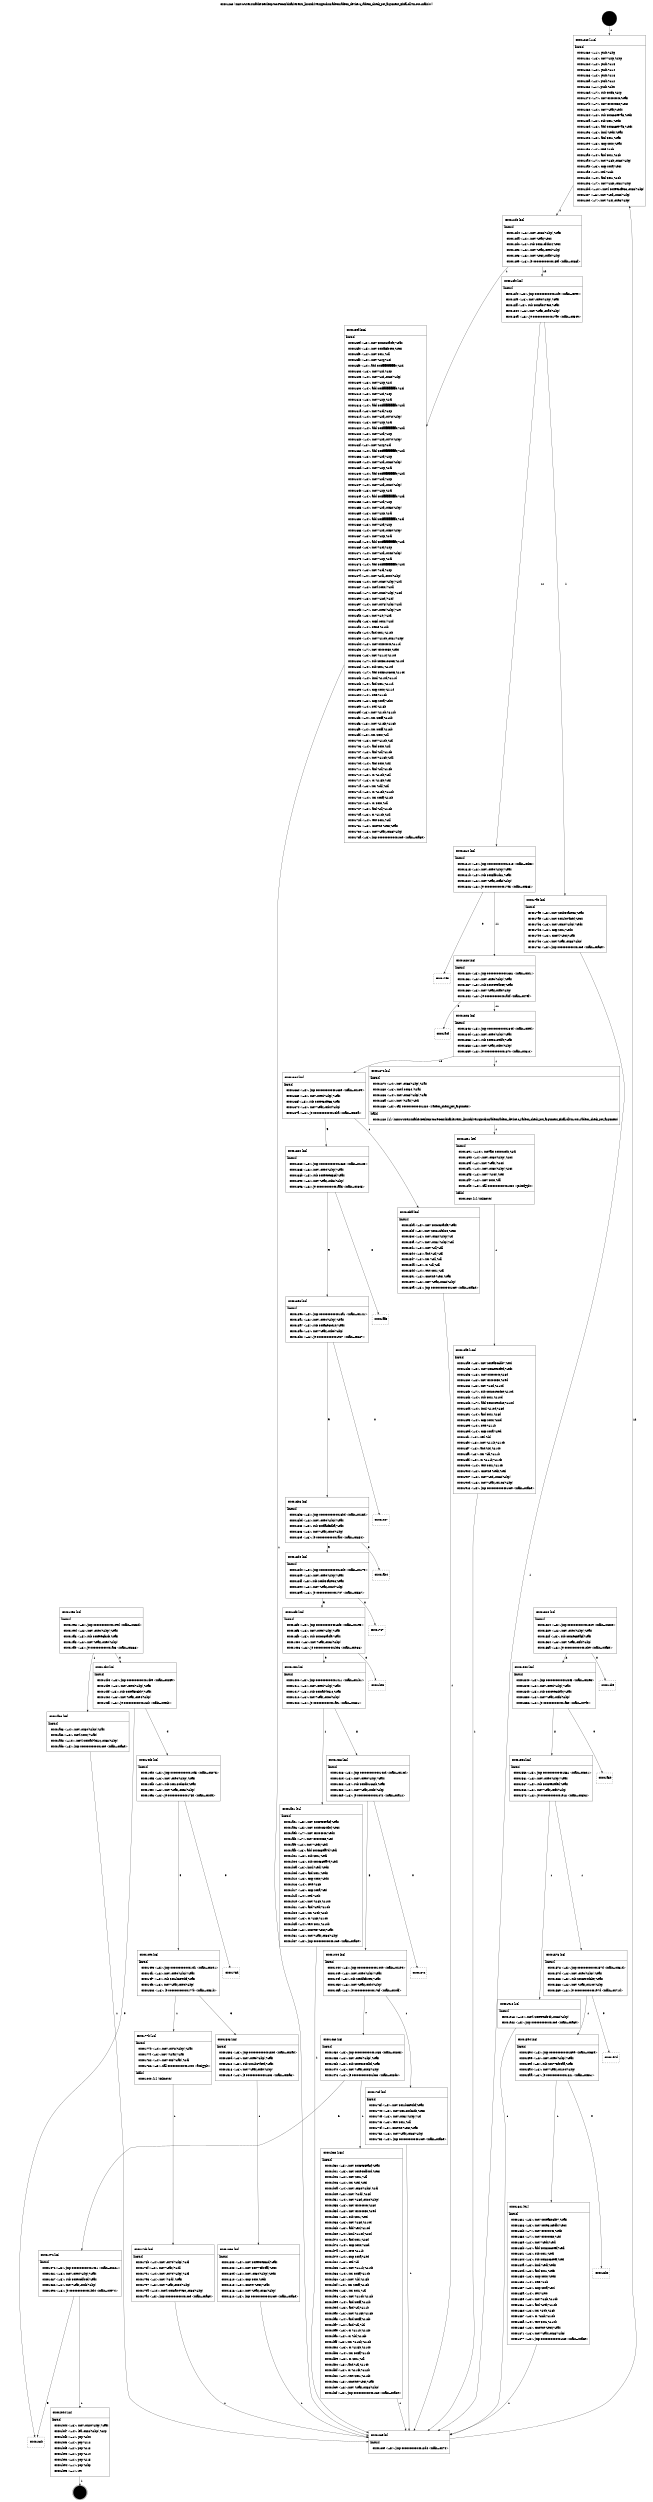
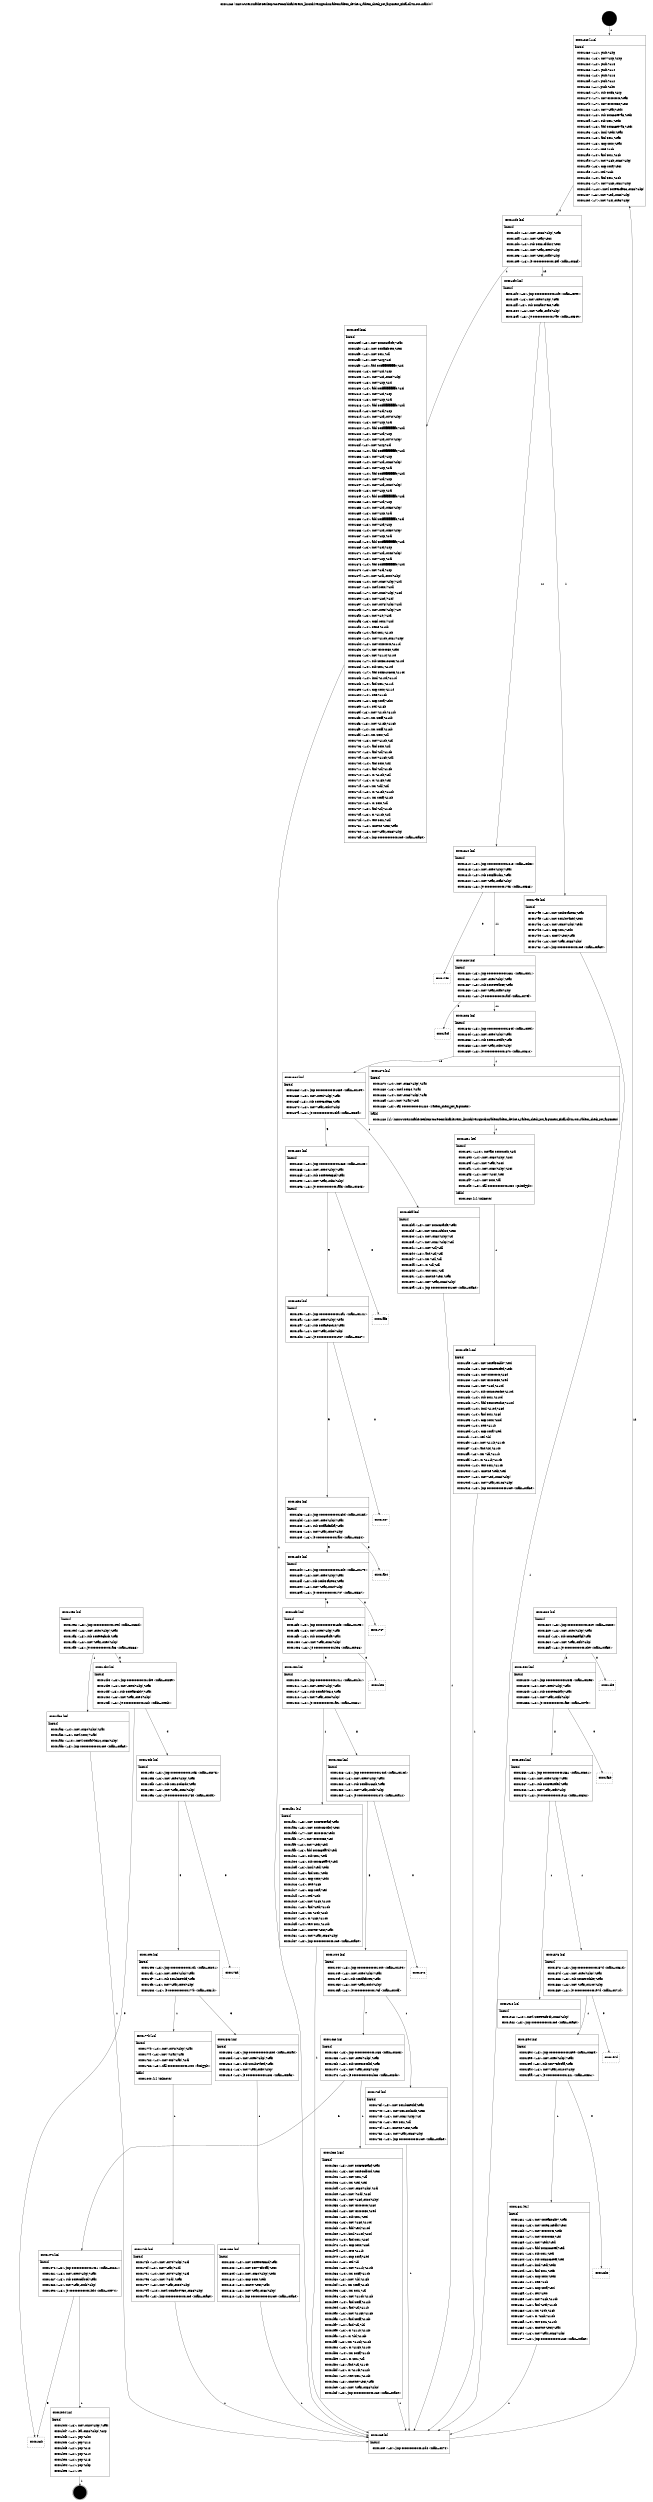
(322, 1602) -> (326, 1604)
(505, 2243) -> none
